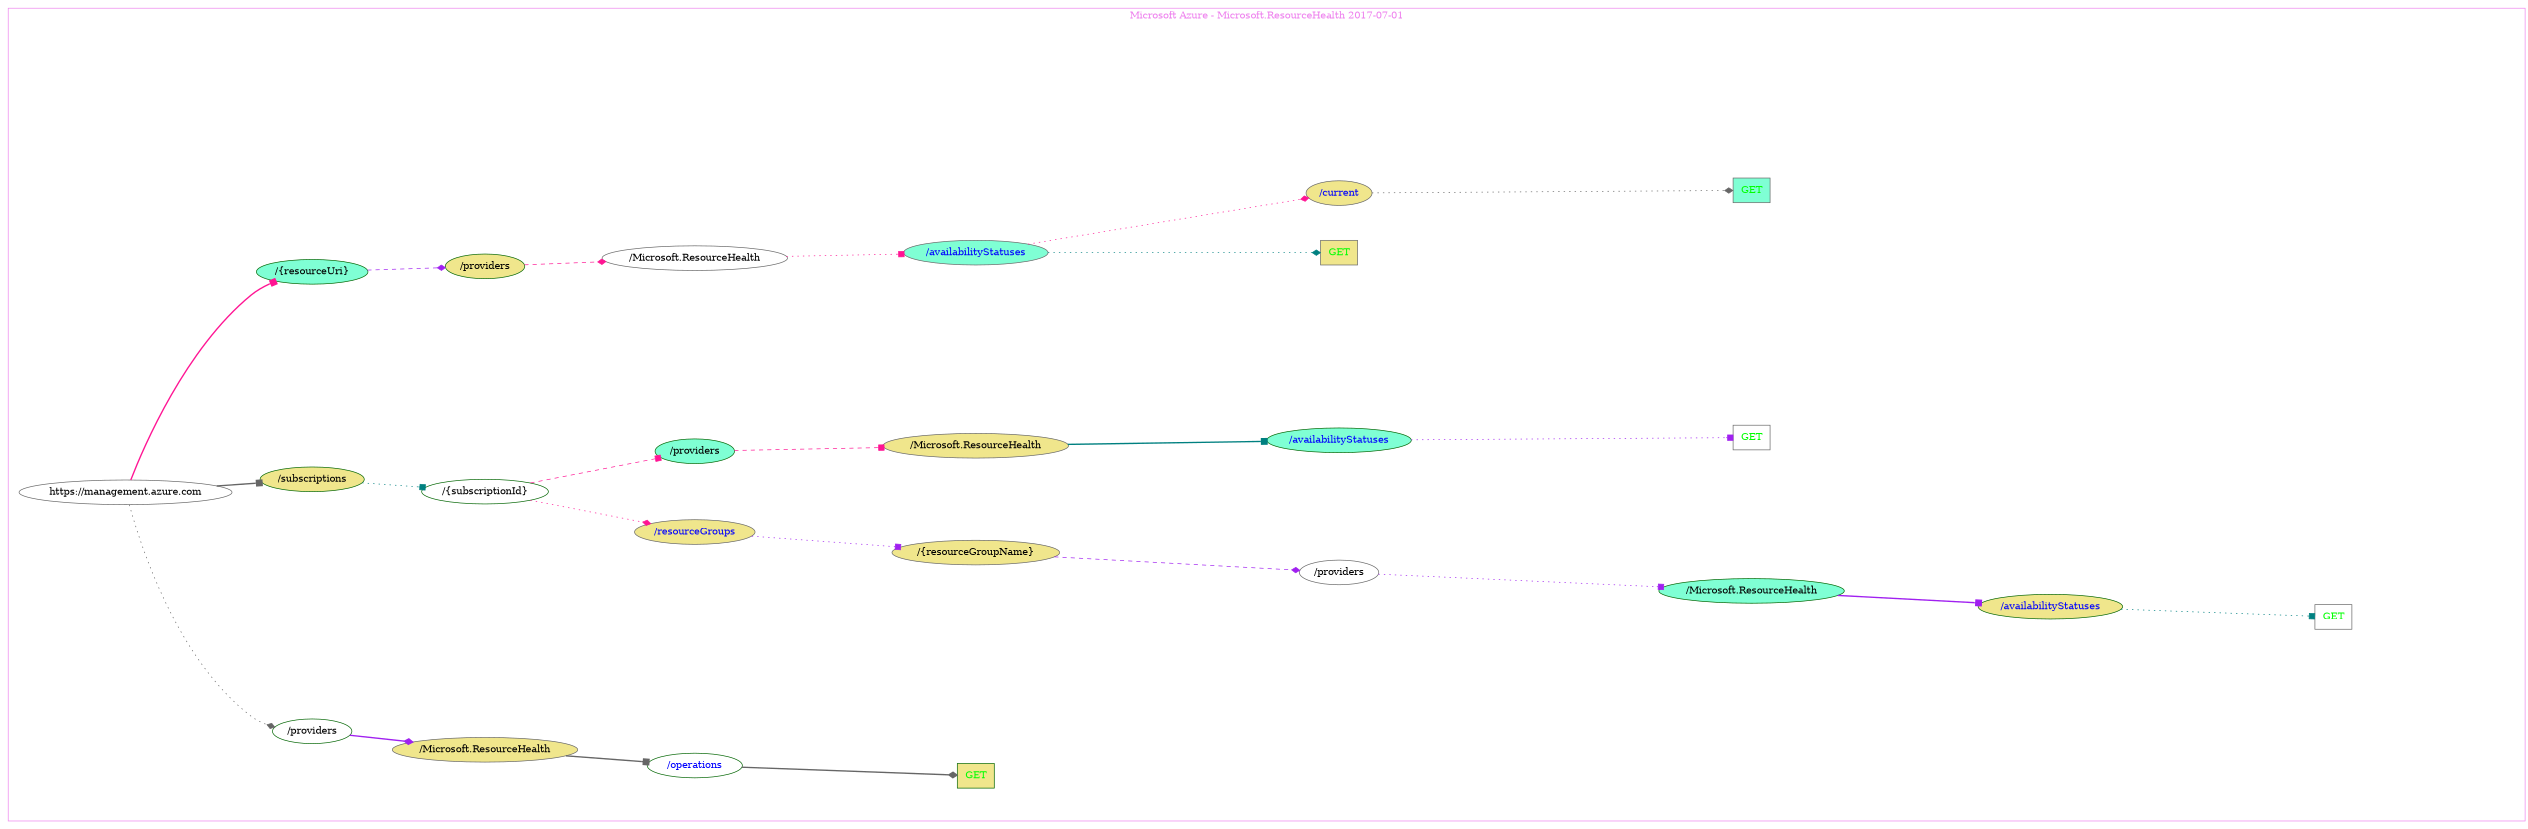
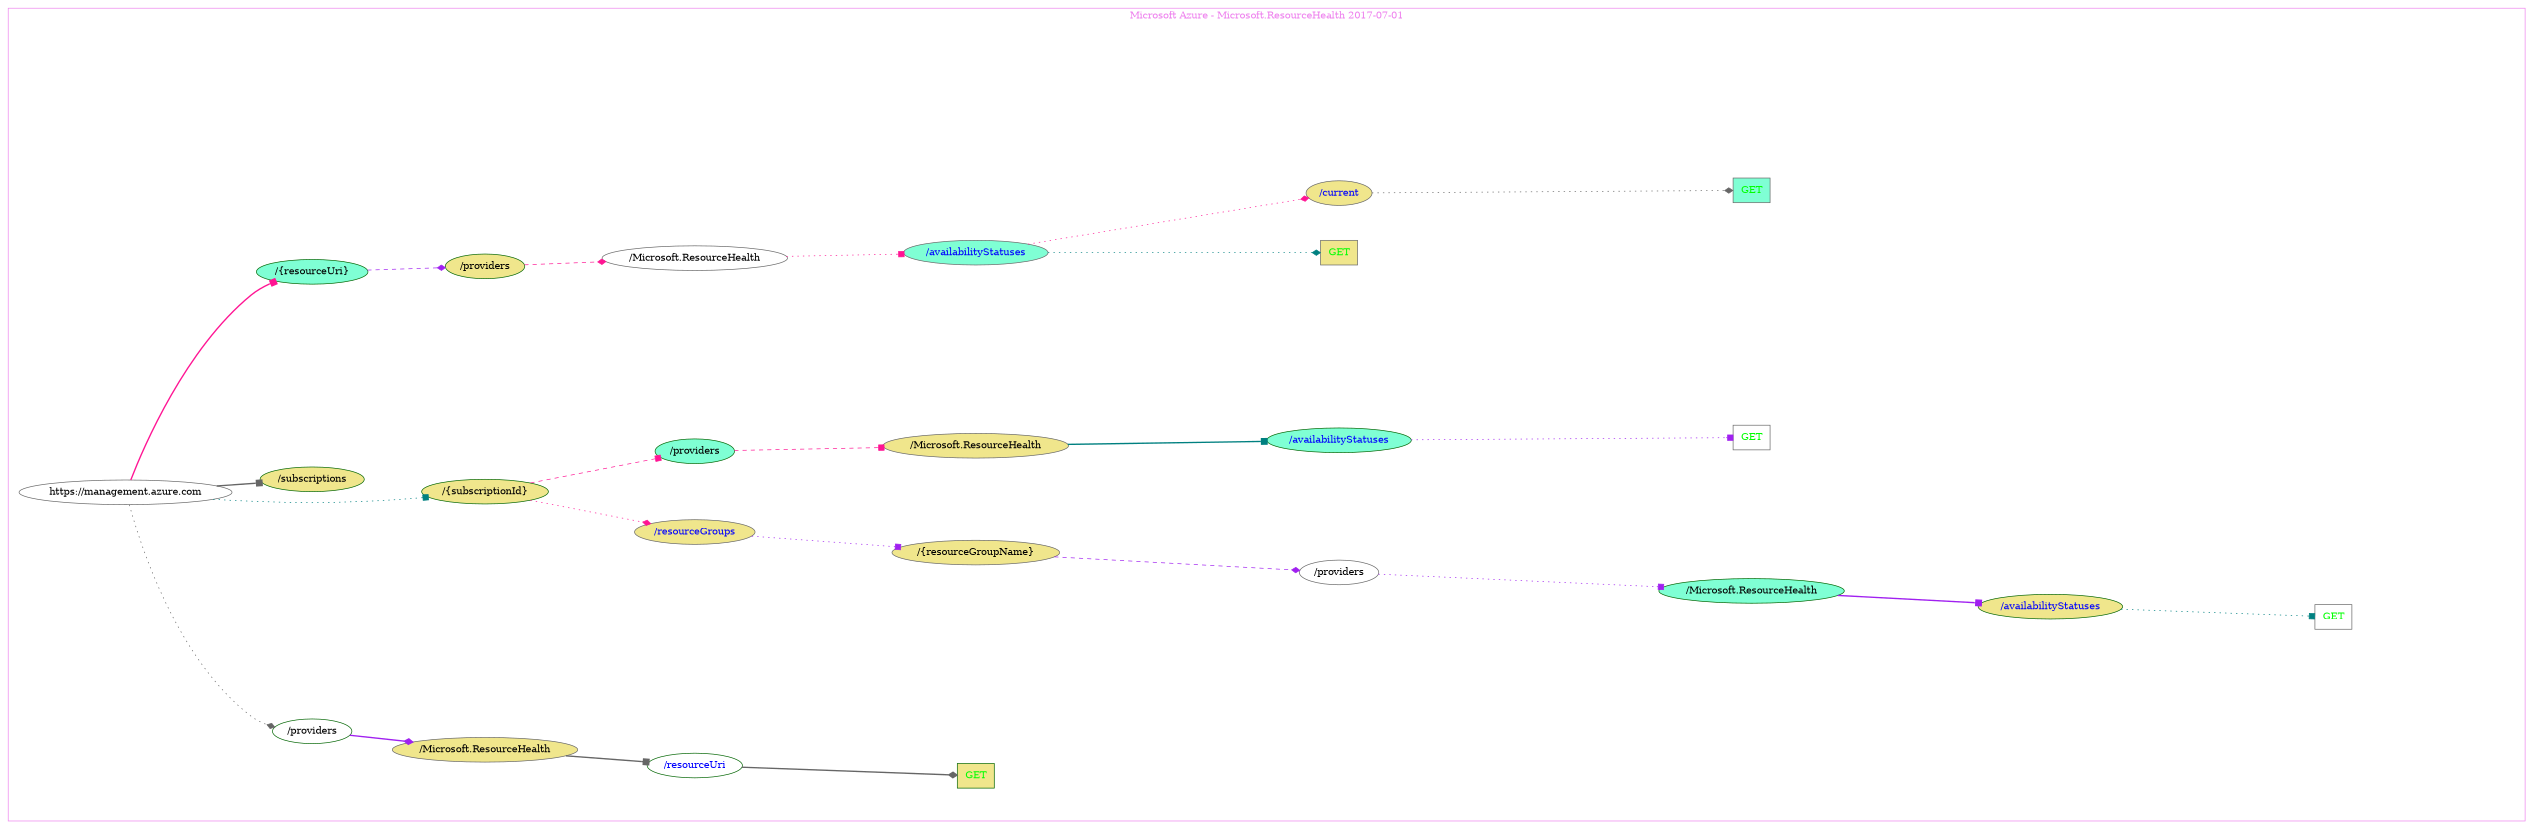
(390, 485) -> (317, 503)
(485, 492) -> (485, 492)
(695, 766) -> (695, 766)
